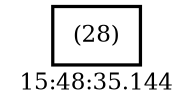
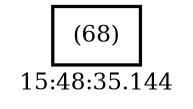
(97, 36) -> (97, 36)
